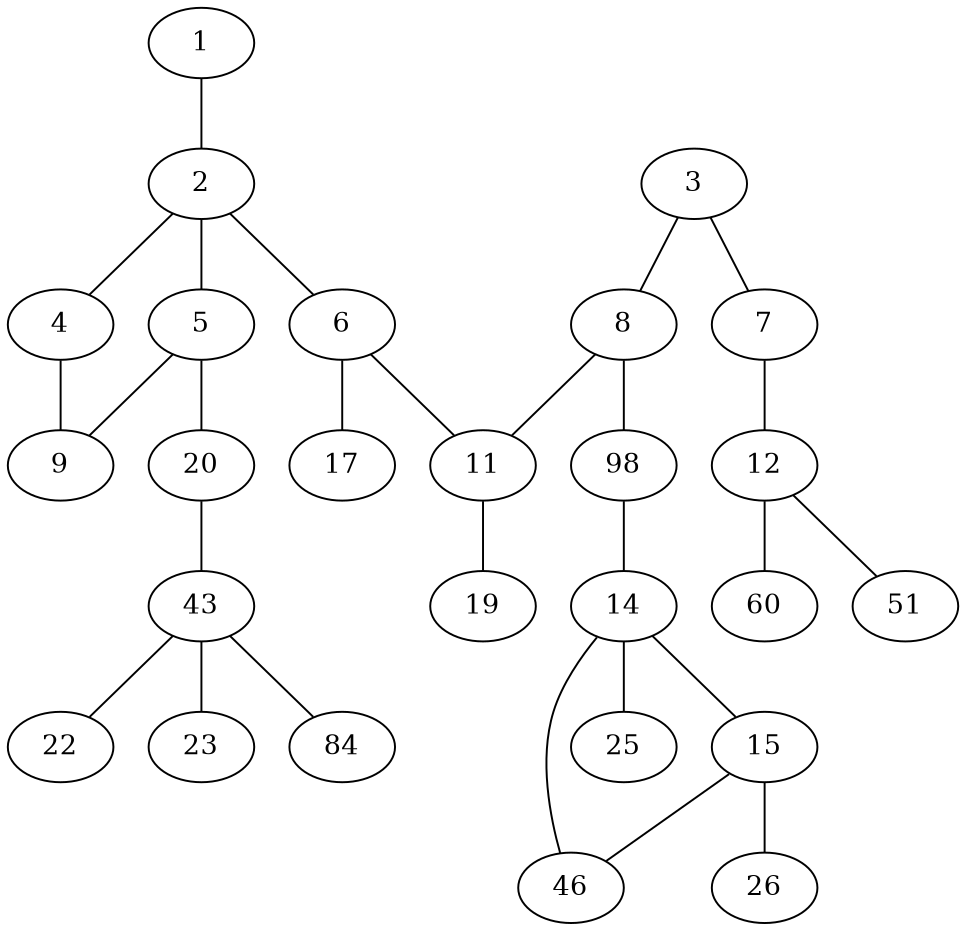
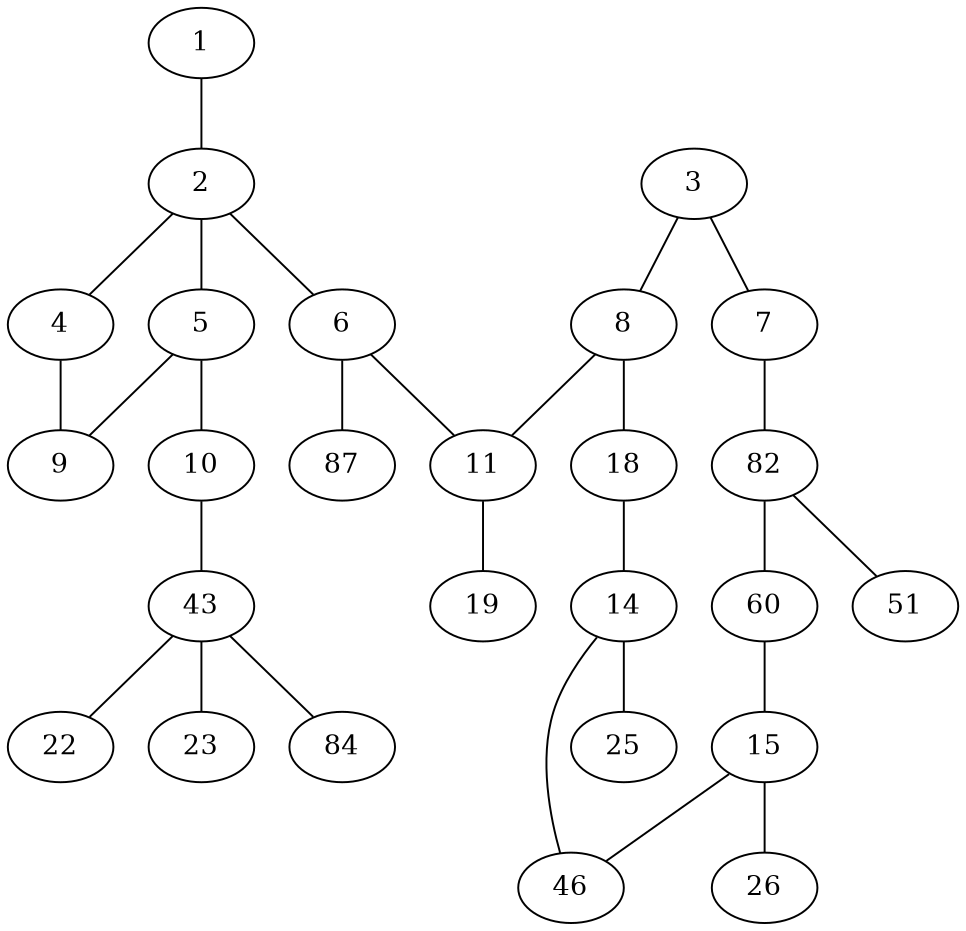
(201, 465) -> (201, 465)
(342, 465) -> (342, 465)
(624, 465) -> (624, 465)
(765, 465) -> (765, 465)
(694, 676) -> (765, 677)
